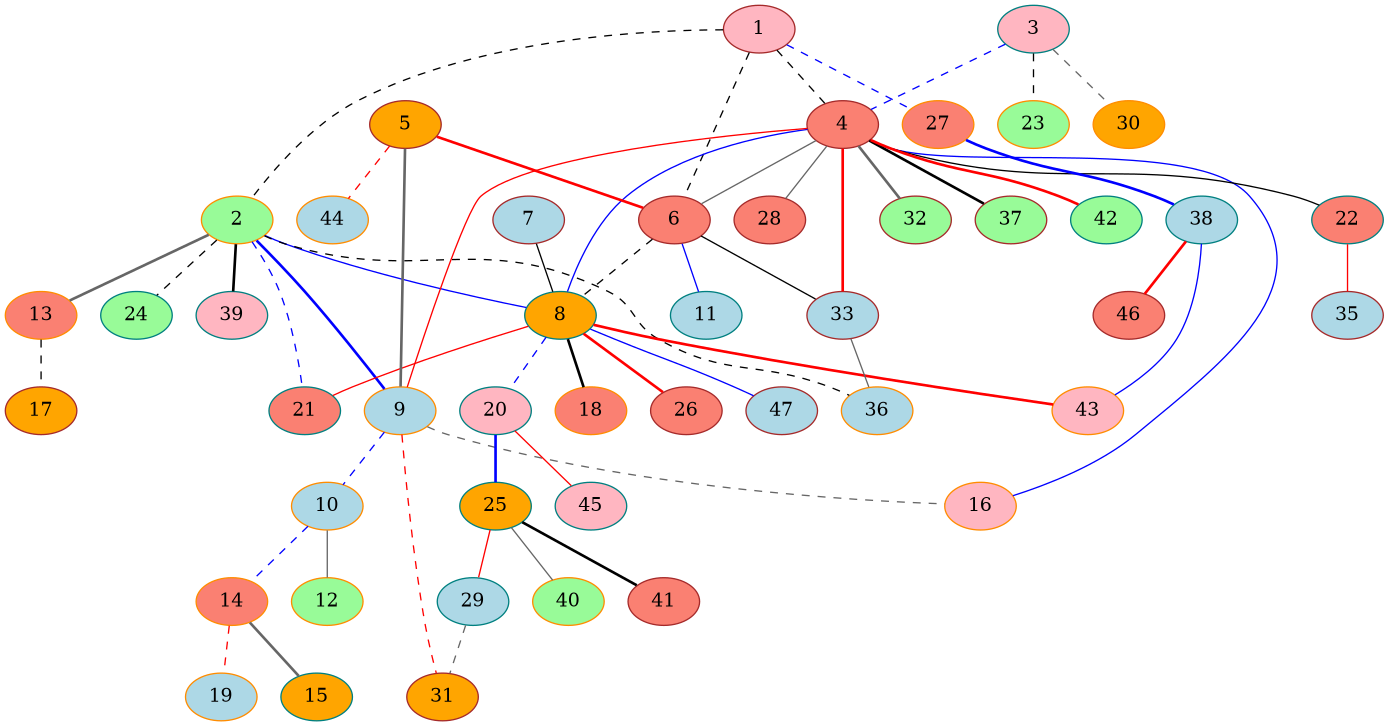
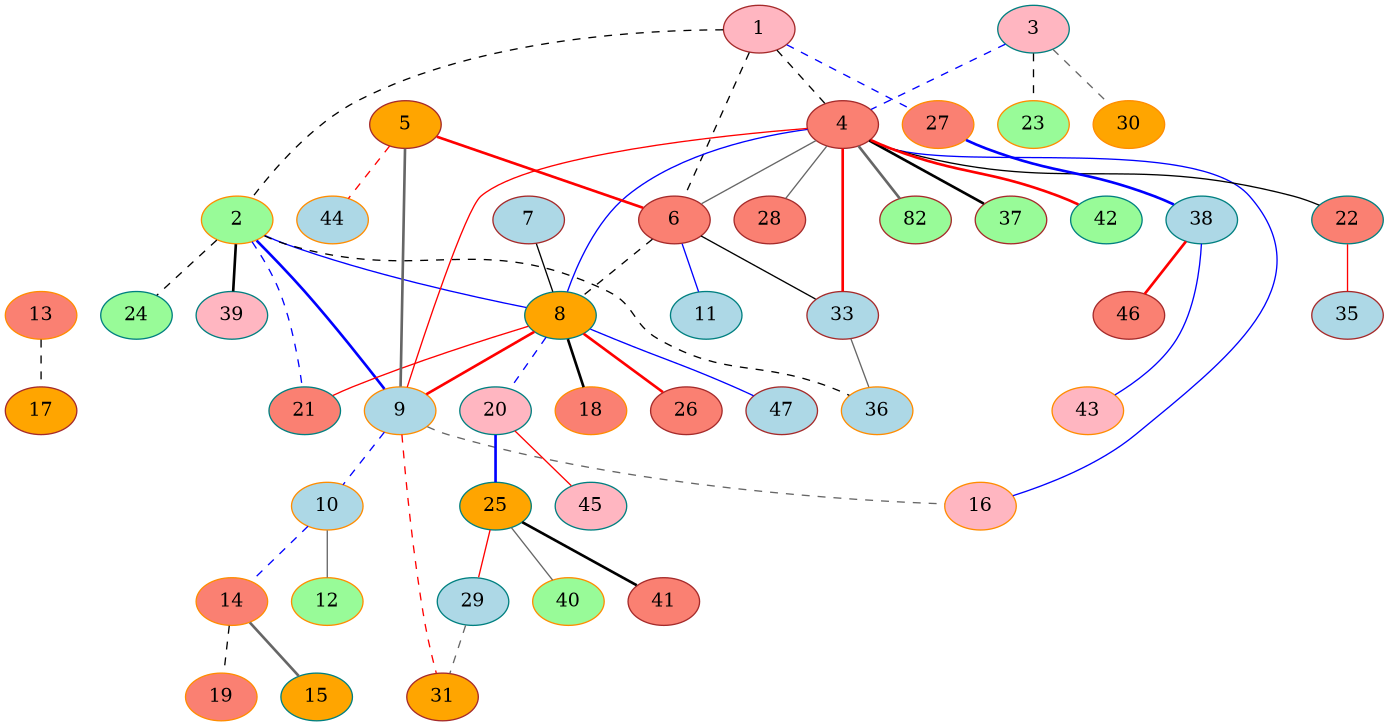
(916, 220) -> (916, 220)
(139, 268) -> none
(823, 369) -> (480, 363)
(227, 649) -> (227, 649)
(221, 697) -> (221, 697)
